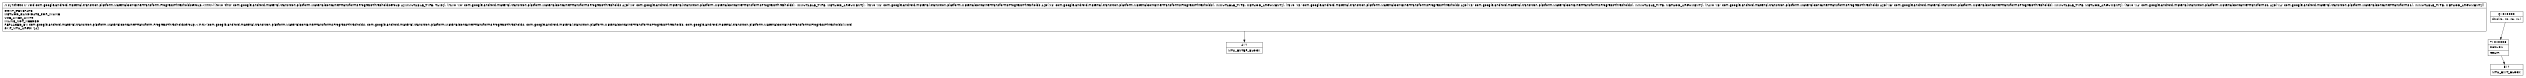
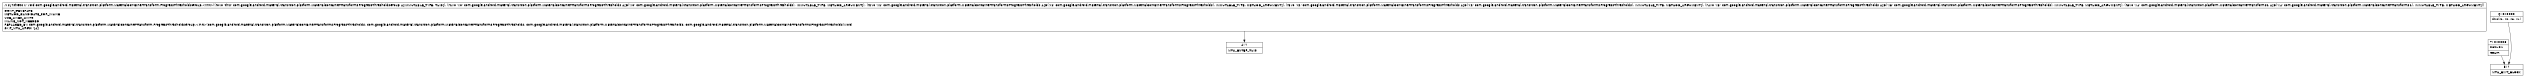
(2503, 30) -> (2511, 42)
(1244, 50) -> (1243, 50)
